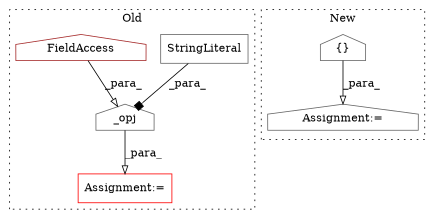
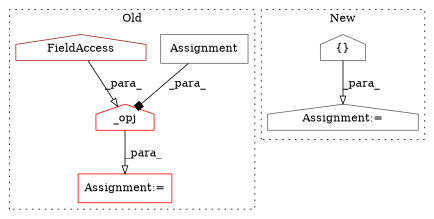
(204, 49) -> (204, 49)
(125, 119) -> (125, 119)
